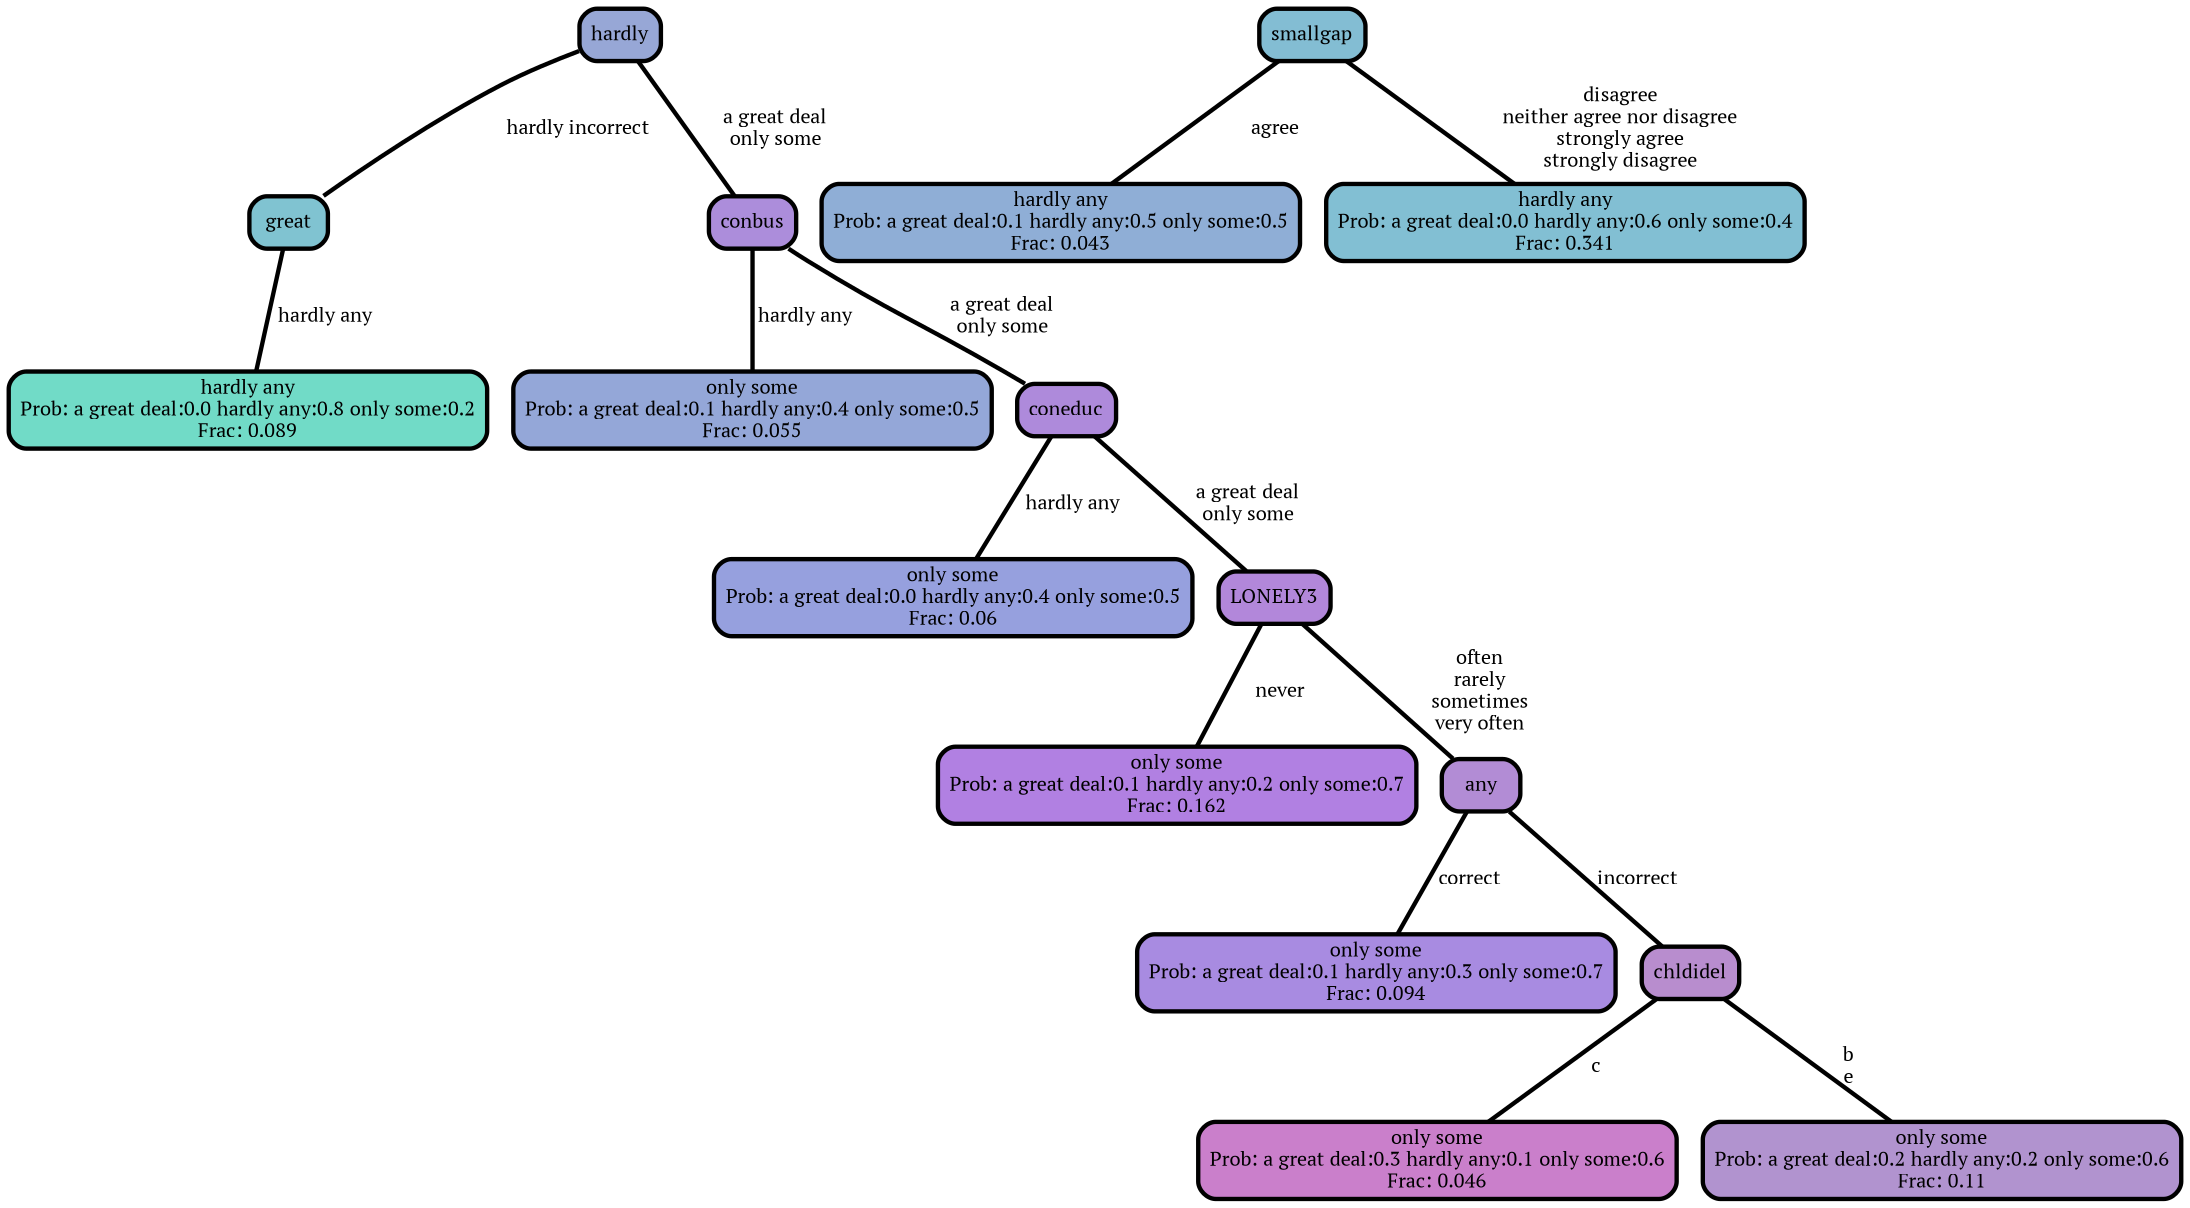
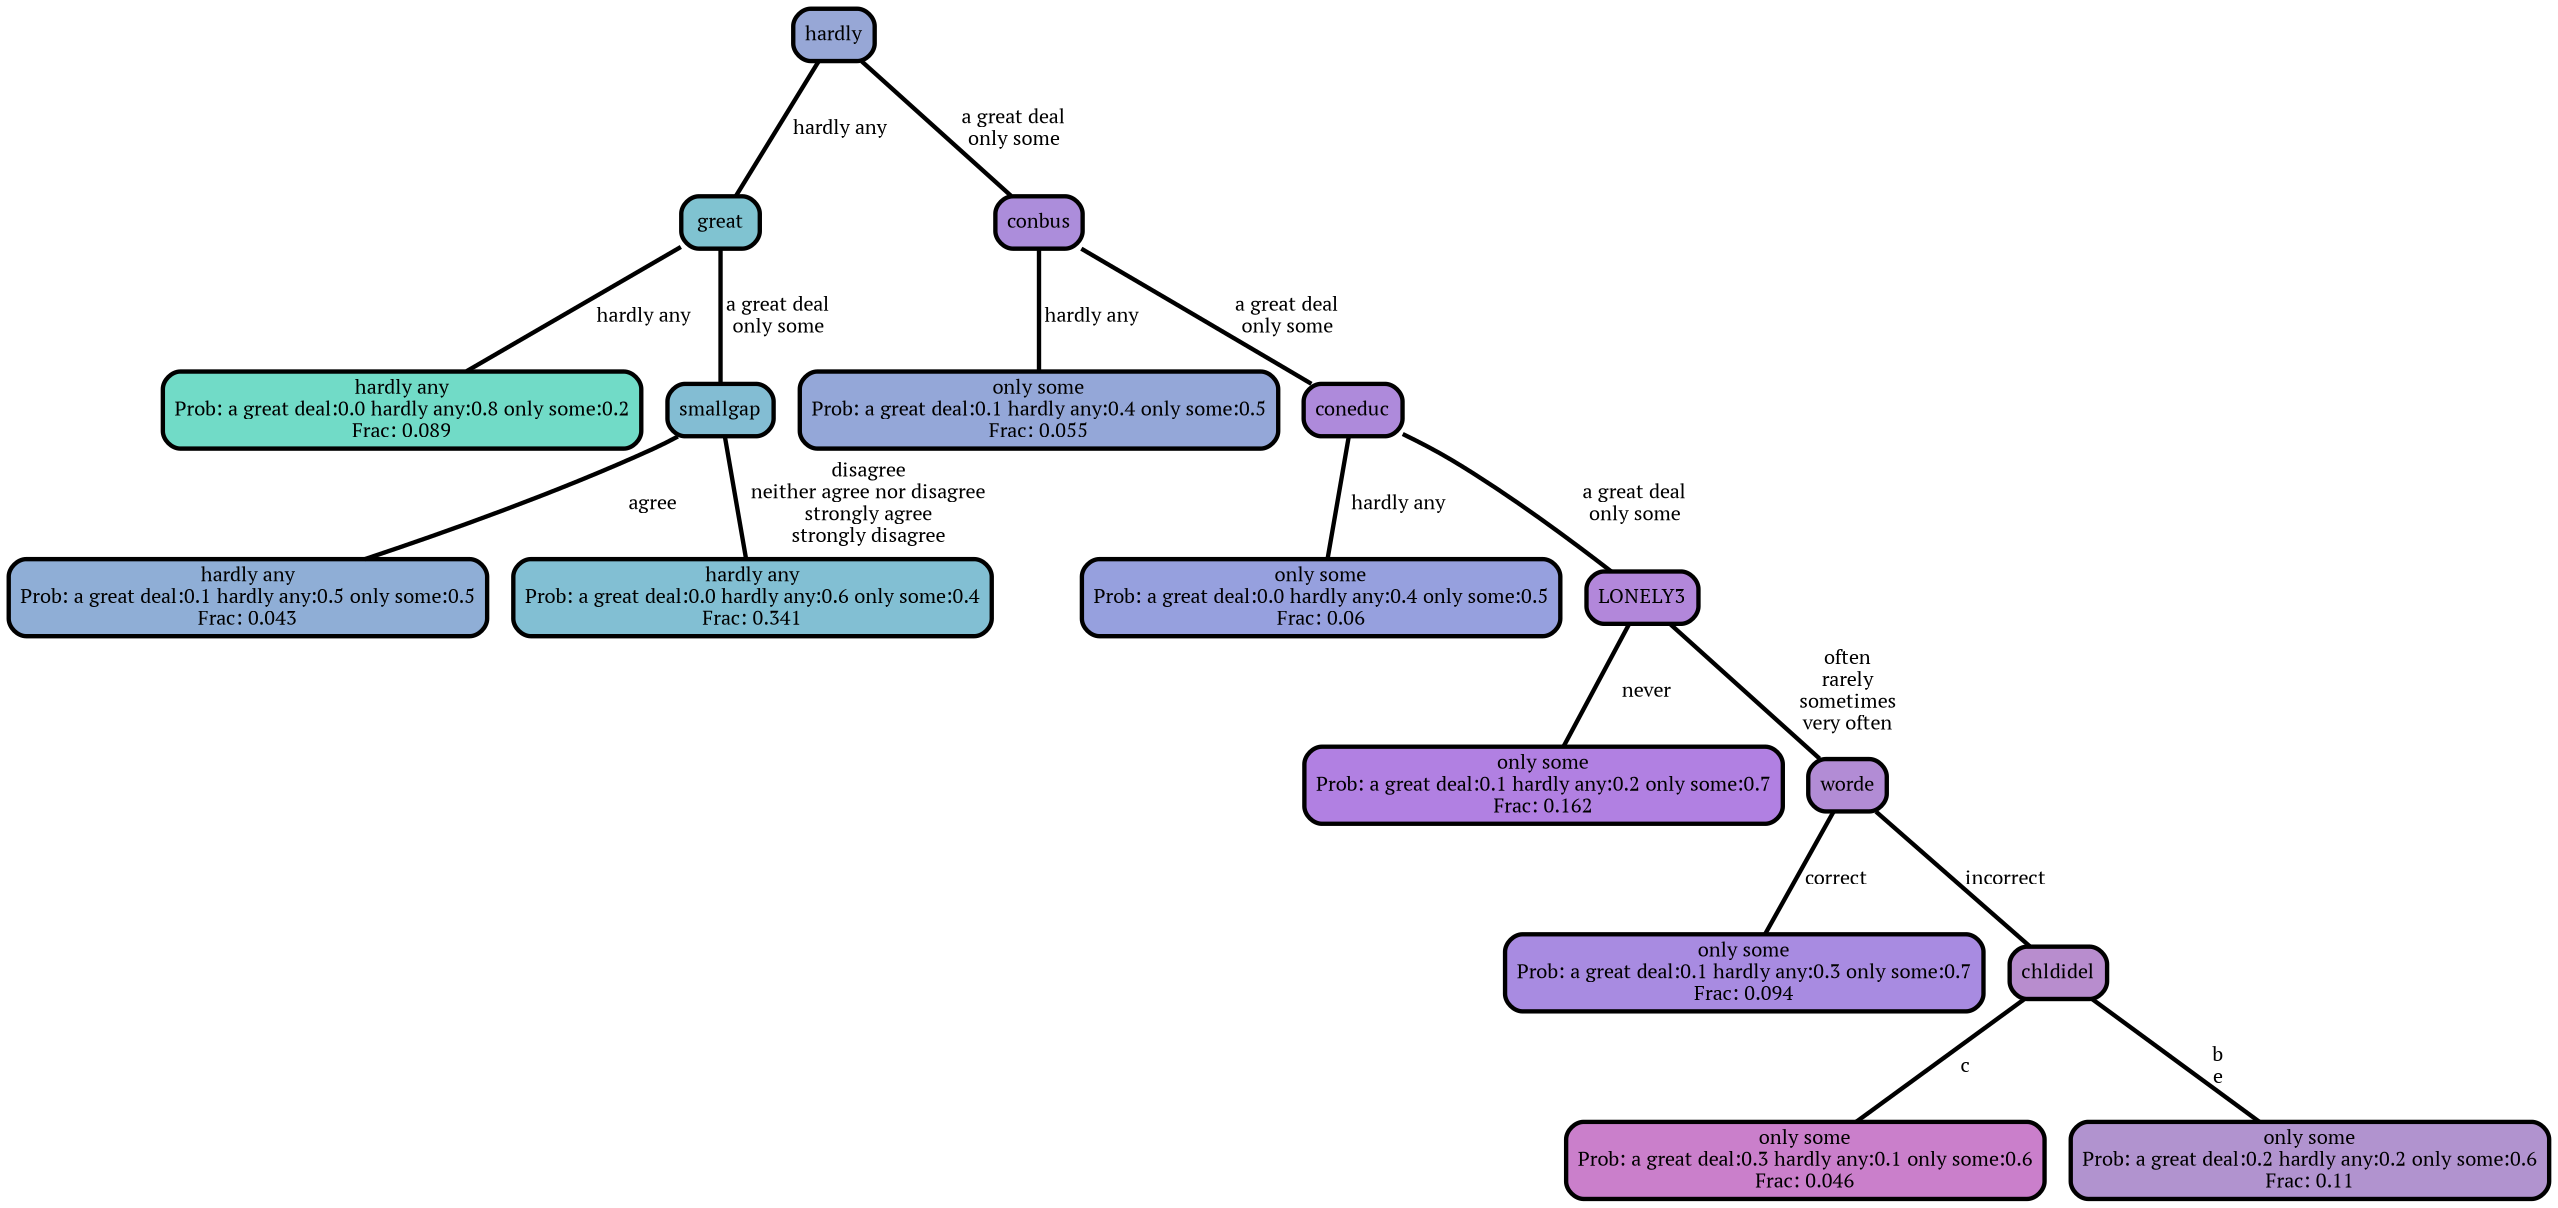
(576, 129) -> (838, 129)
none -> (721, 316)
(1481, 785) -> (1848, 785)
